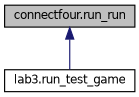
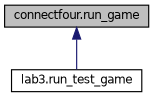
(70, 16) -> (77, 16)
